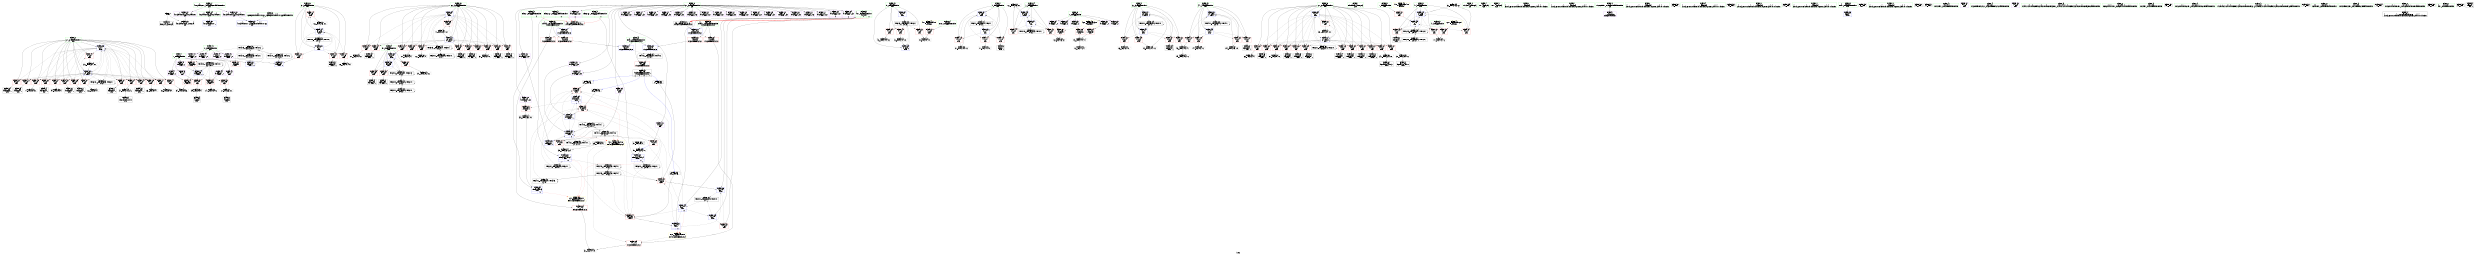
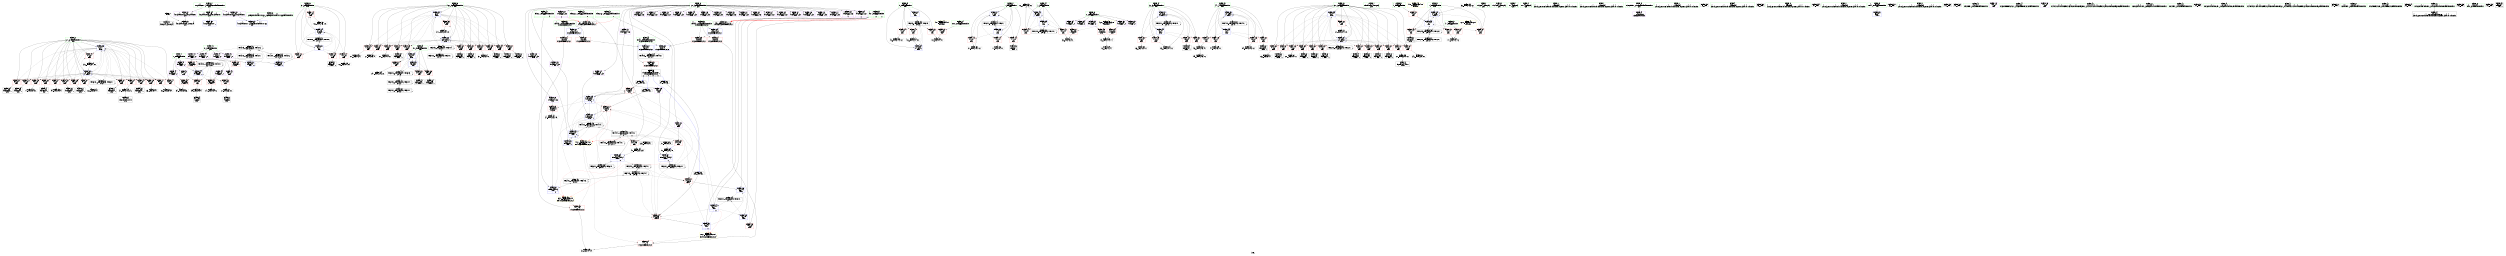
none -> (1484, 5)
(864, 15) -> (877, 15)
none -> (625, 32)
none -> (460, 56)
(1386, 64) -> none
(526, 110) -> (553, 110)
(580, 210) -> (577, 210)
